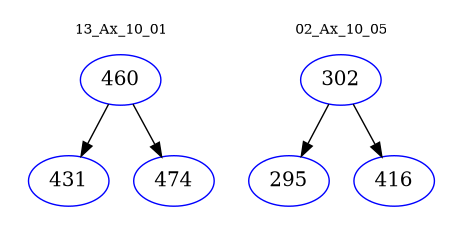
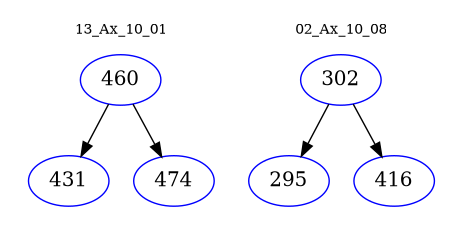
(342, 30) -> (342, 30)
